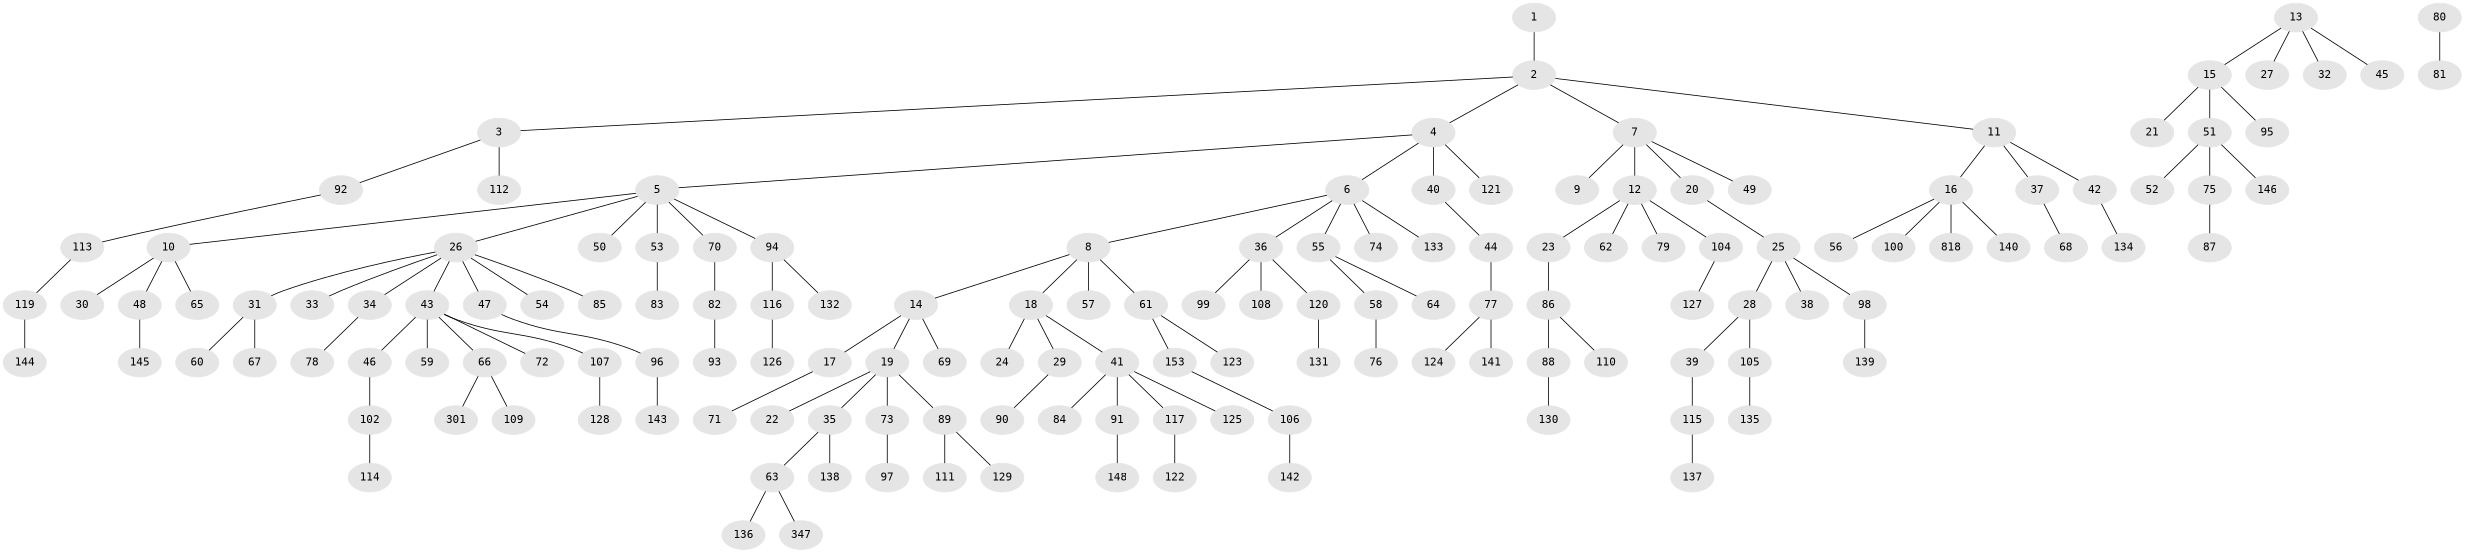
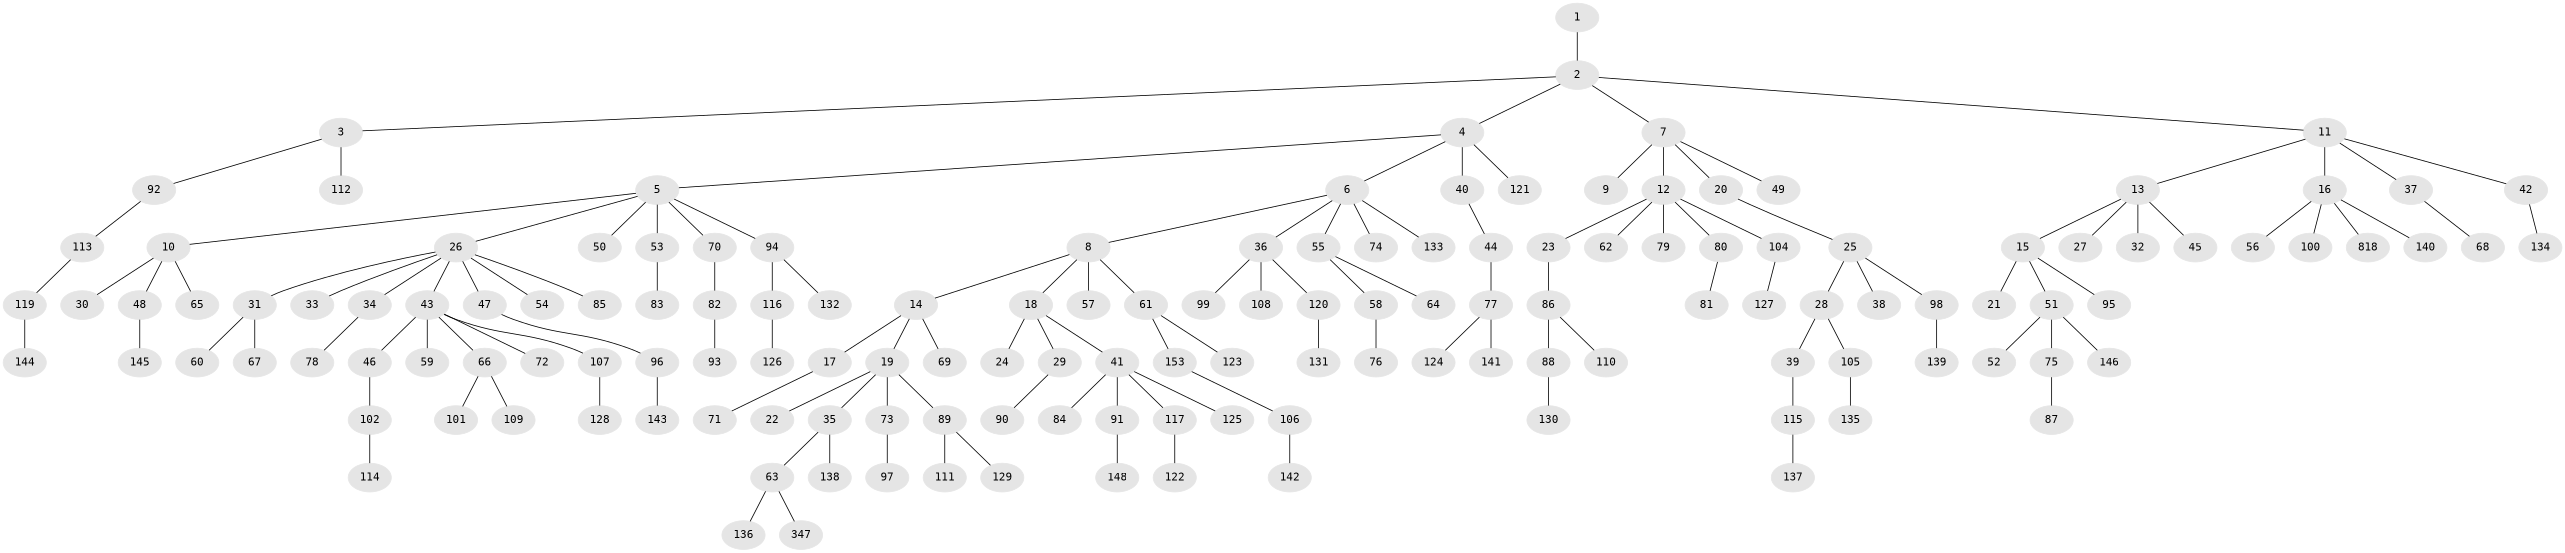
none -> (2231, 161)
none -> (1692, 219)
(456, 420) -> (456, 420)
